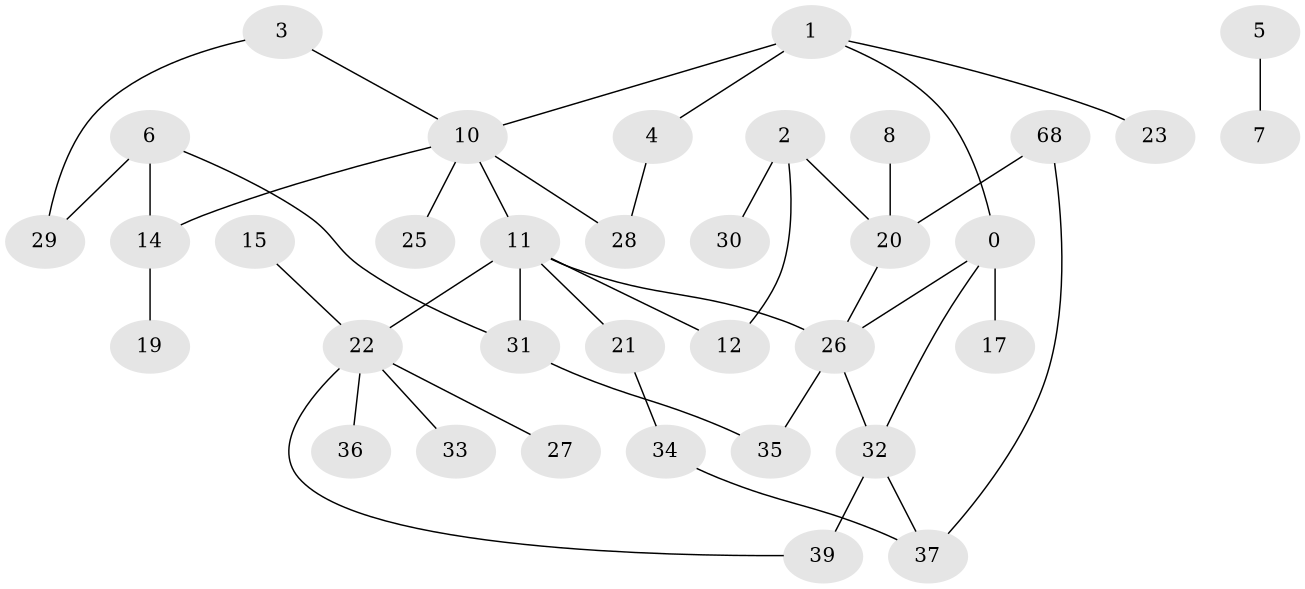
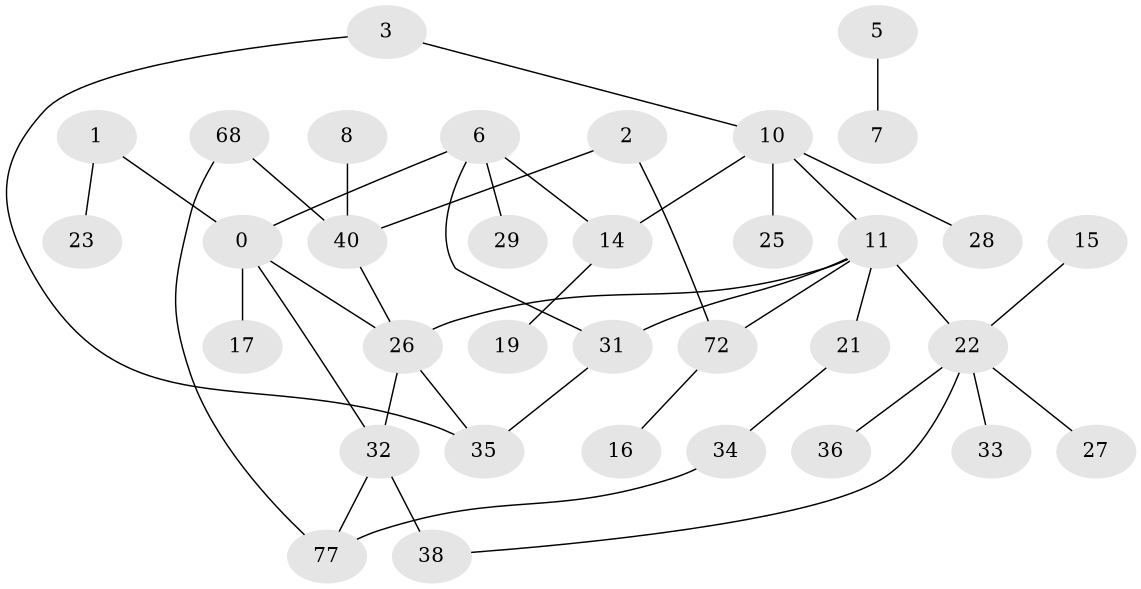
(639, 85) -> none
(116, 95) -> (27, 263)
(653, 137) -> none
none -> (360, 188)
(730, 242) -> none
(890, 242) -> (347, 242)
(730, 347) -> (718, 347)
none -> (621, 452)
(823, 557) -> (432, 557)
(928, 557) -> (327, 557)
